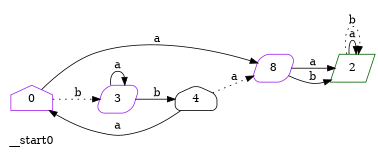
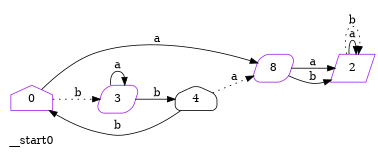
(353, 68) -> (353, 68)
(118, 126) -> (118, 126)
